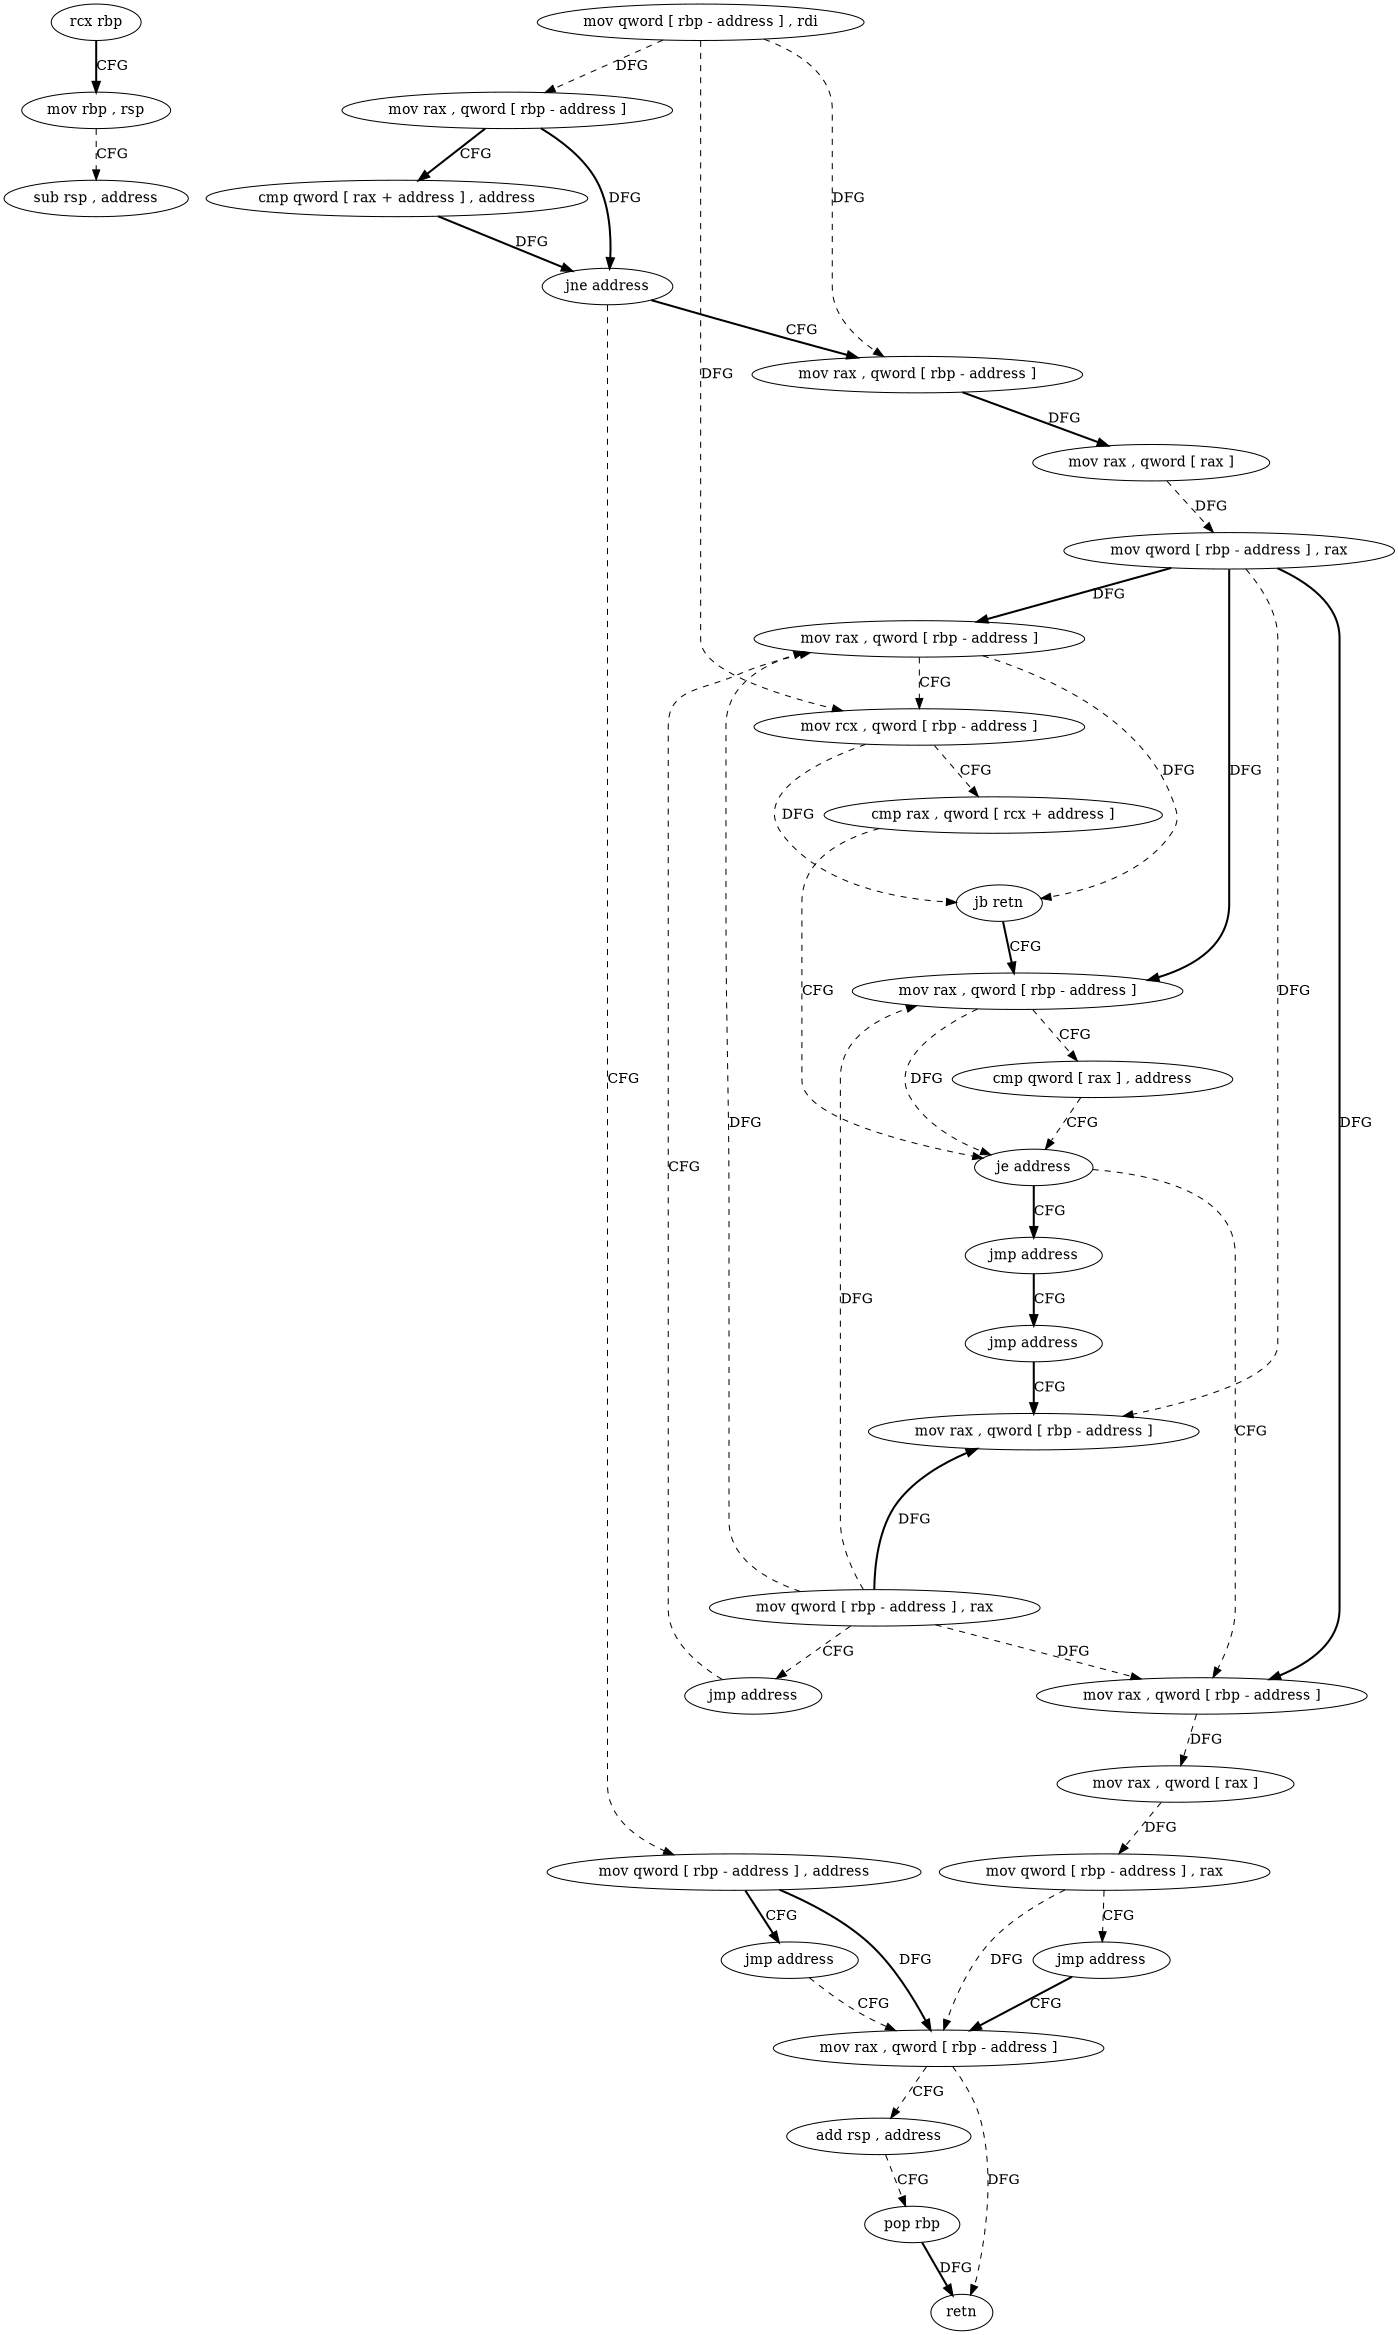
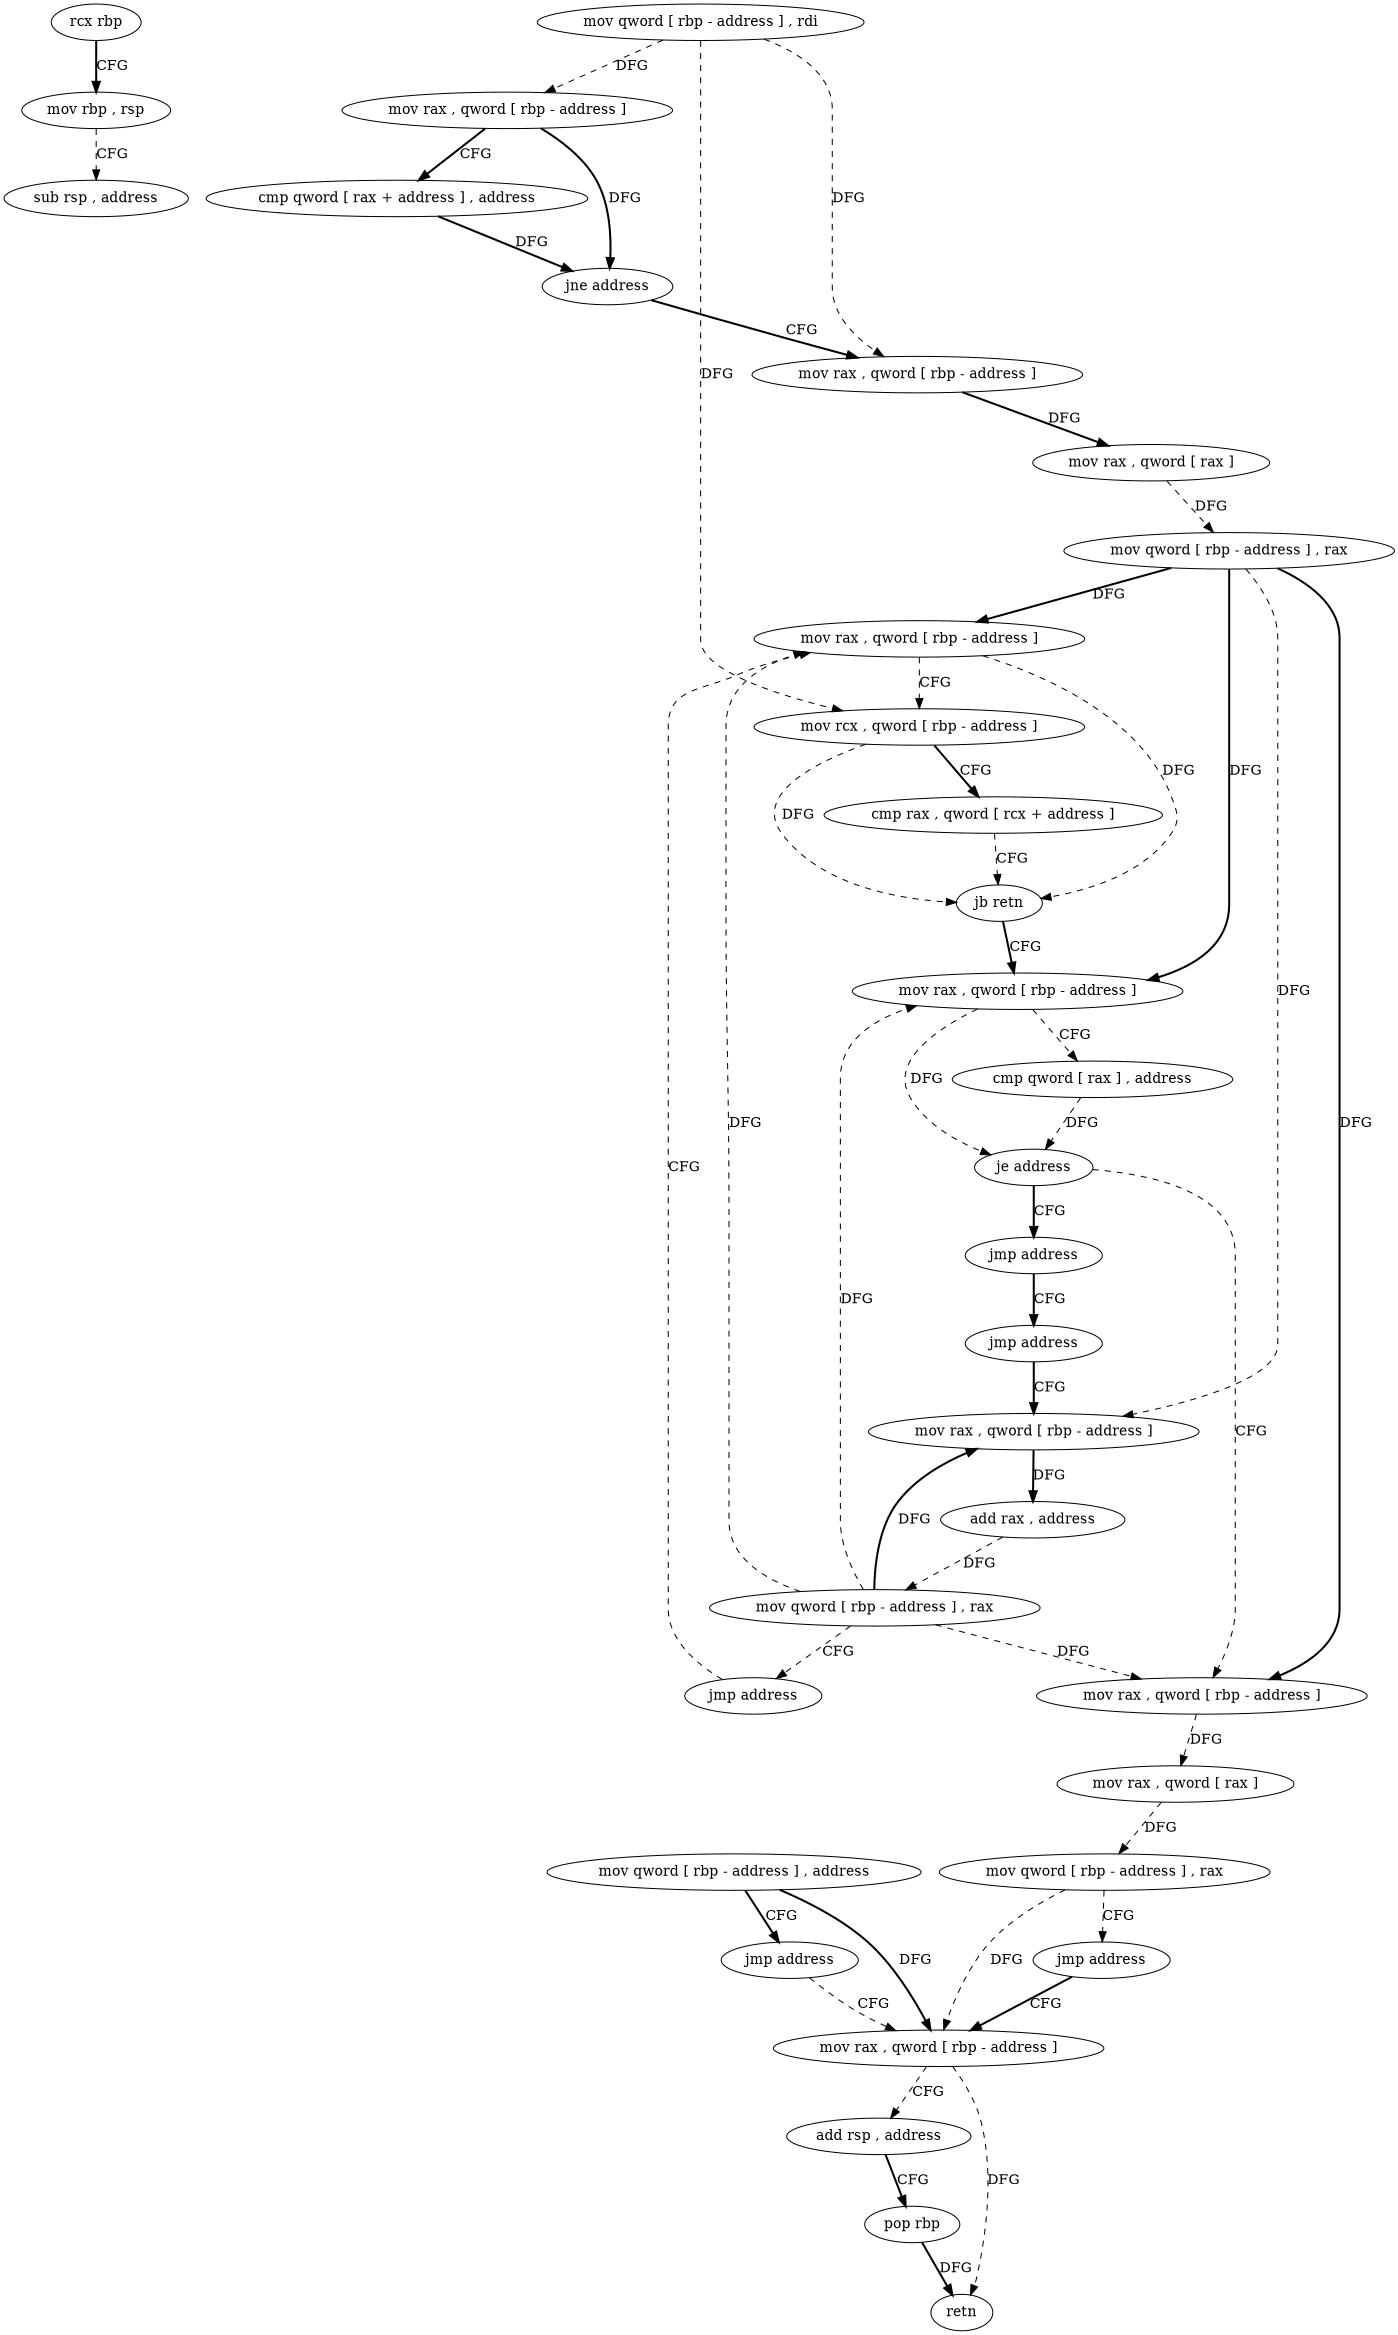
(953, 767) -> (953, 767)
(802, 1031) -> (996, 854)
(608, 1091) -> none
(1082, 1123) -> (1082, 1123)
none -> (1033, 1520)
(894, 2176) -> (894, 2176)
